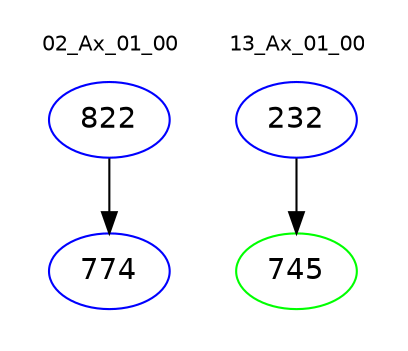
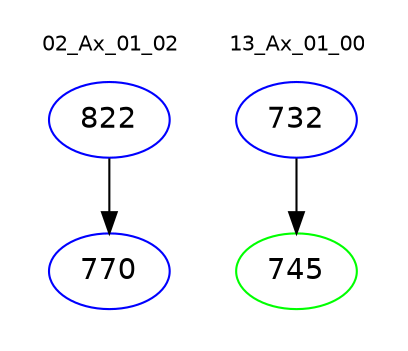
(110, 45) -> (110, 45)
(296, 120) -> (296, 120)
(109, 271) -> (109, 271)
